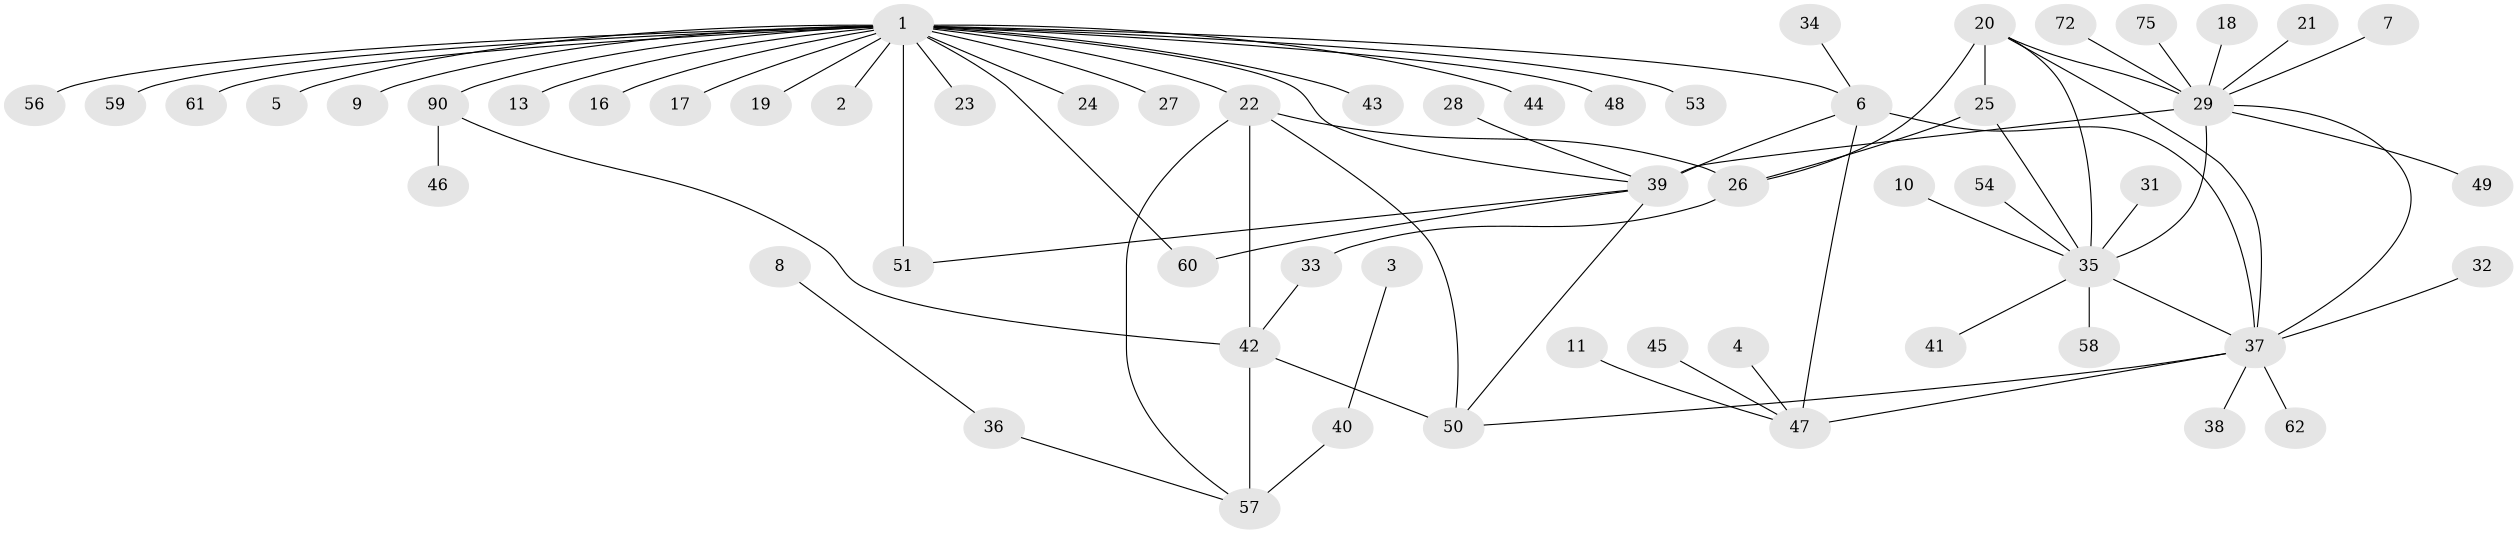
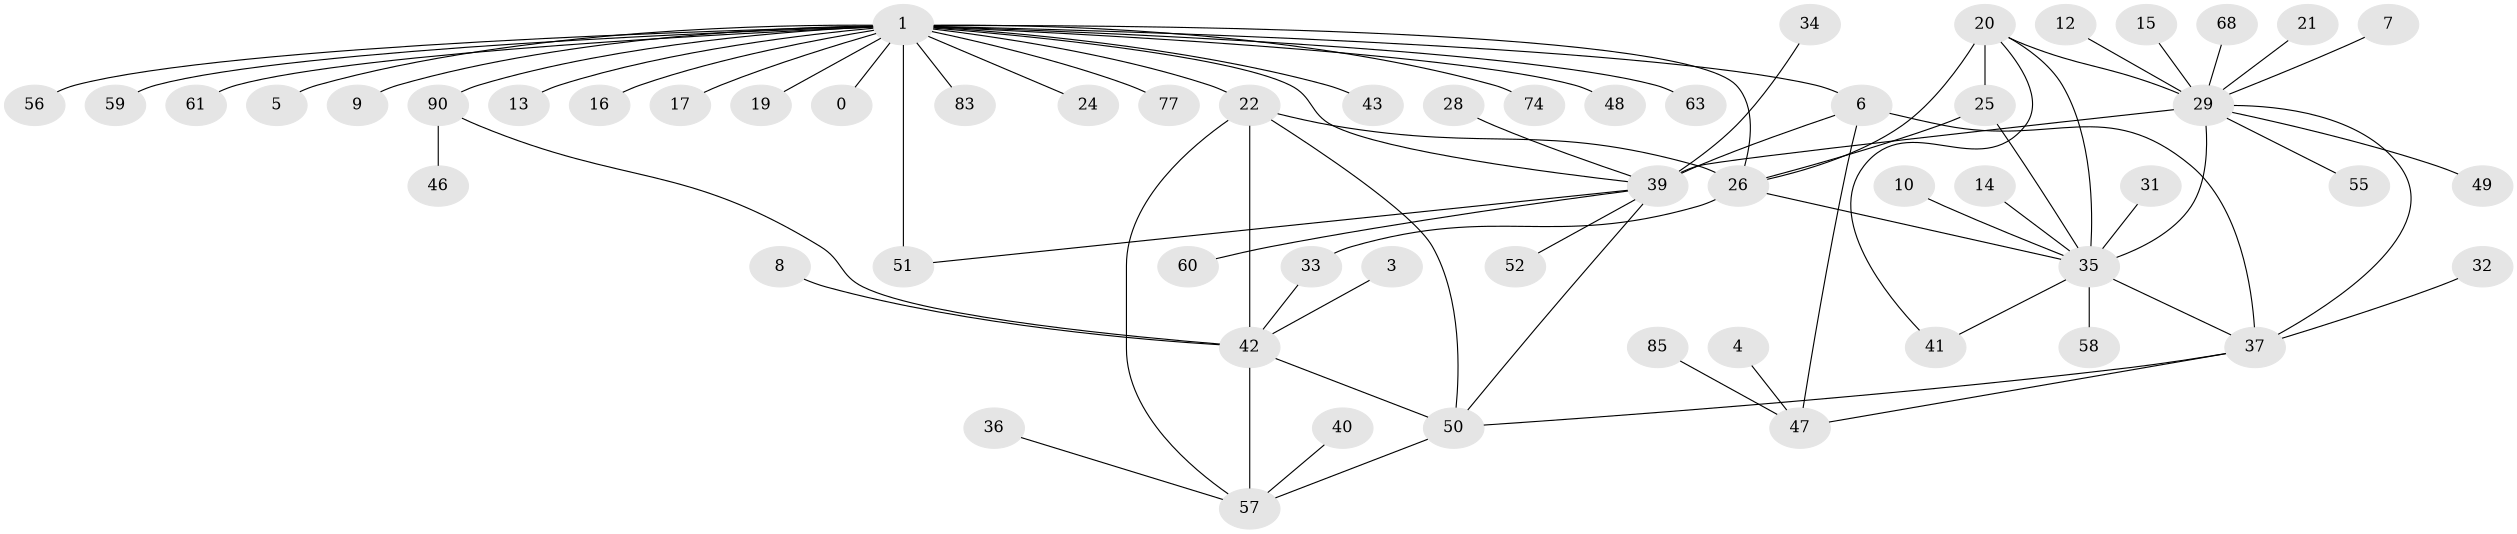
(2066, 25) -> (2066, 25)
(2146, 25) -> (2146, 25)
(2227, 25) -> (2227, 25)
(1836, 65) -> (1740, 121)
(842, 105) -> (842, 105)
(965, 105) -> (965, 105)
(1169, 105) -> (1169, 105)
(1534, 105) -> (1534, 105)
(1696, 105) -> (1696, 105)
(1056, 135) -> (1380, 34)
(2191, 143) -> (1878, 154)
(1985, 186) -> (1985, 186)
none -> (2359, 186)
none -> (1914, 226)
none -> (1515, 267)
(887, 347) -> (1010, 323)
(1367, 347) -> (1321, 307)
(1577, 347) -> none
(1658, 347) -> (1658, 347)
(2215, 428) -> none
(2295, 428) -> none
none -> (1352, 469)
